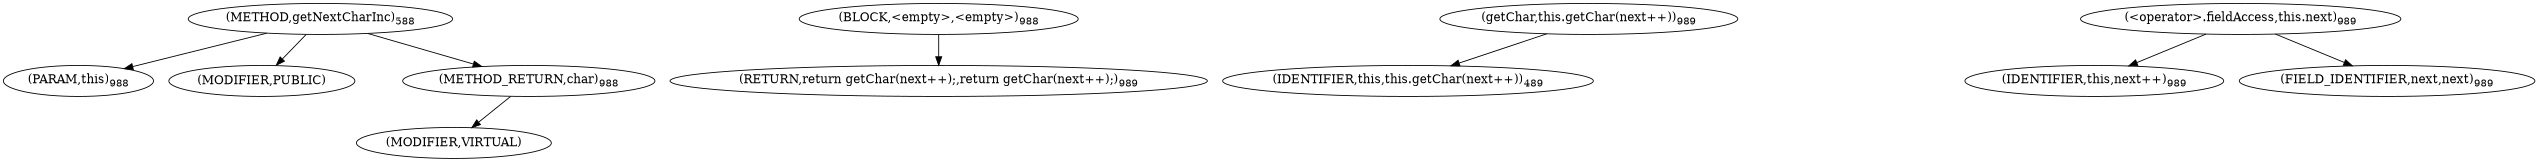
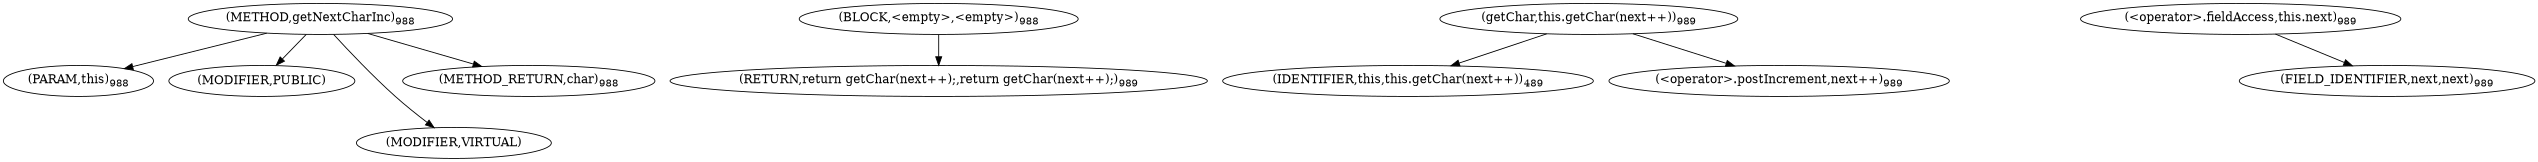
(405, 18) -> (405, 18)
none -> (1779, 81)
(2094, 81) -> none
(495, 109) -> (378, 81)
